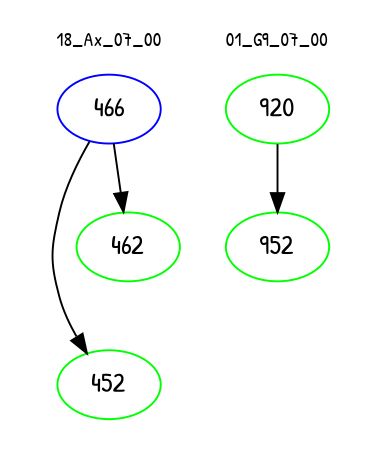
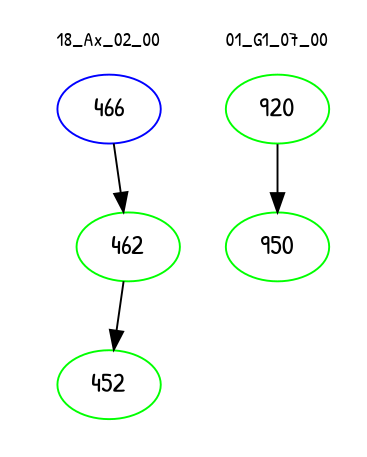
(109, 41) -> (109, 41)
(278, 41) -> (278, 41)
(54, 238) -> (120, 306)
(278, 247) -> (278, 247)
